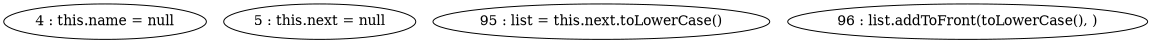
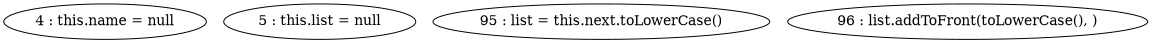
(320, 22) -> (320, 22)
